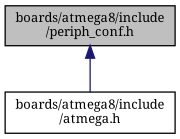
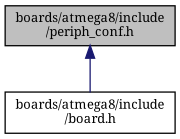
(90, 113) -> (90, 113)
